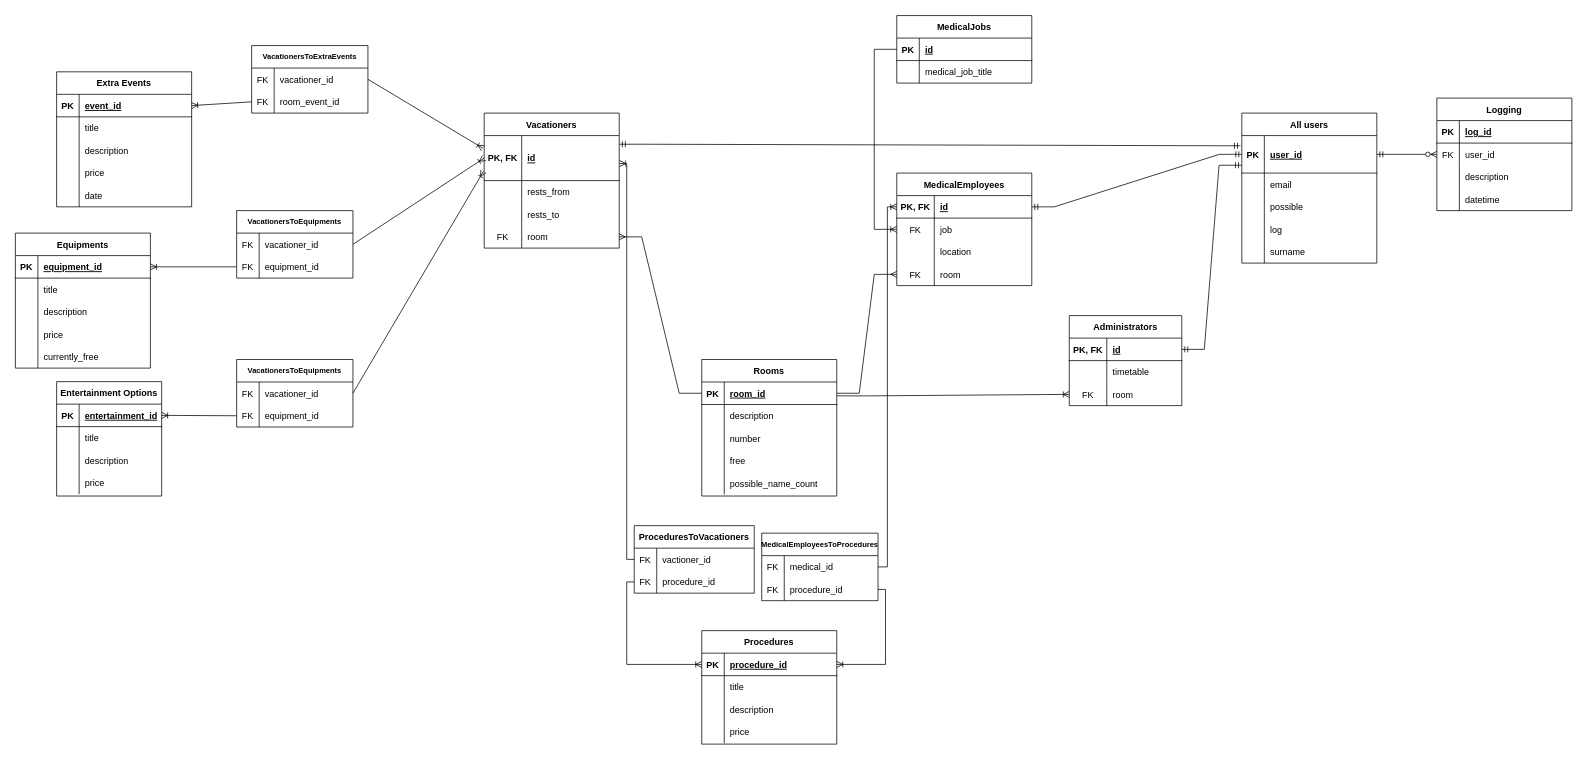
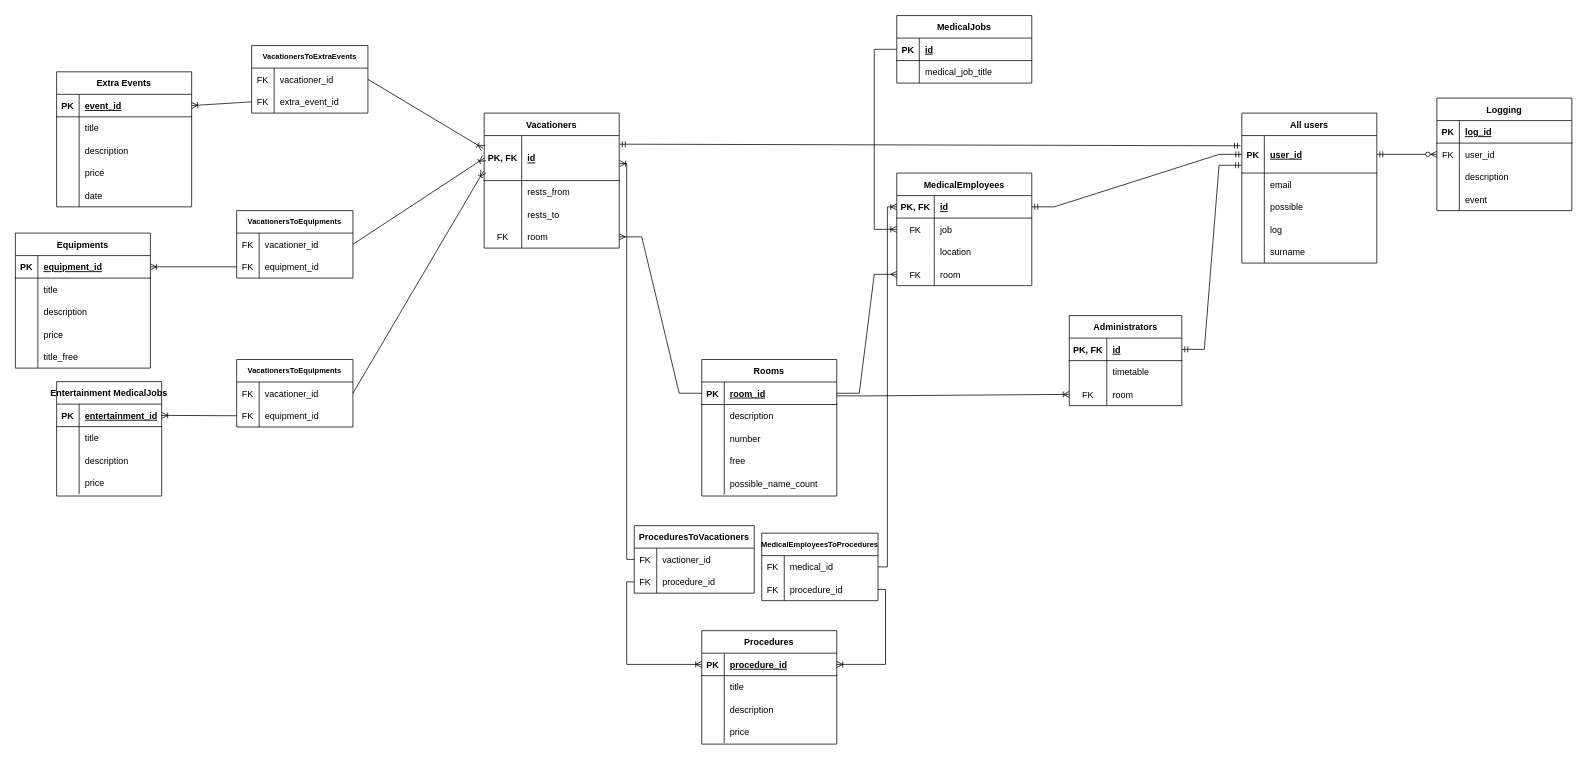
(311, 102) -> (314, 102)
(1484, 200) -> (1477, 200)
(78, 357) -> (66, 357)
(109, 393) -> (109, 393)
